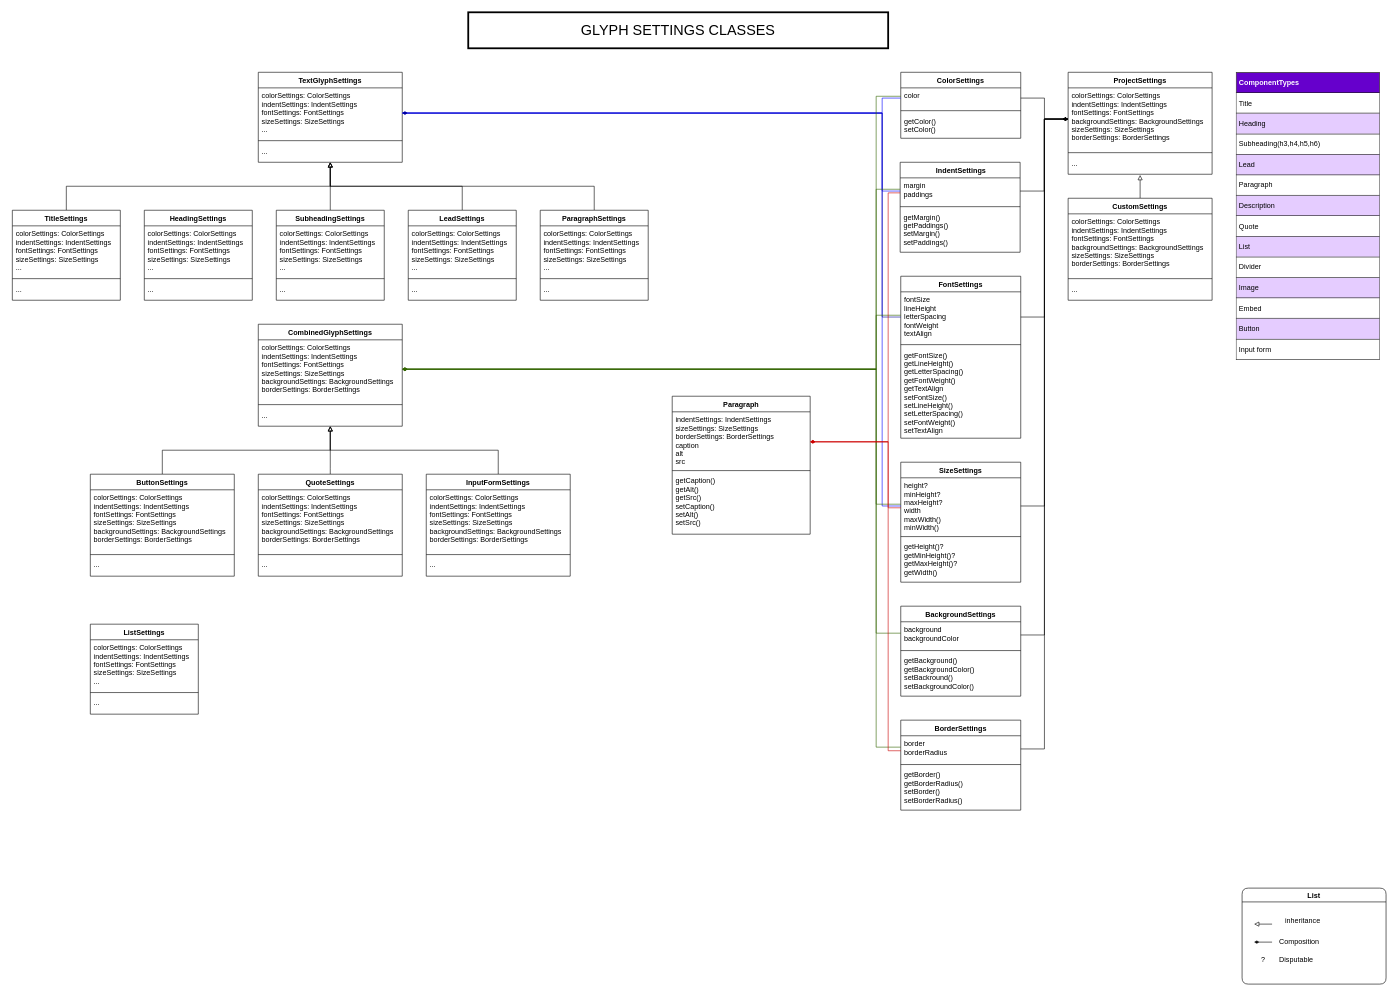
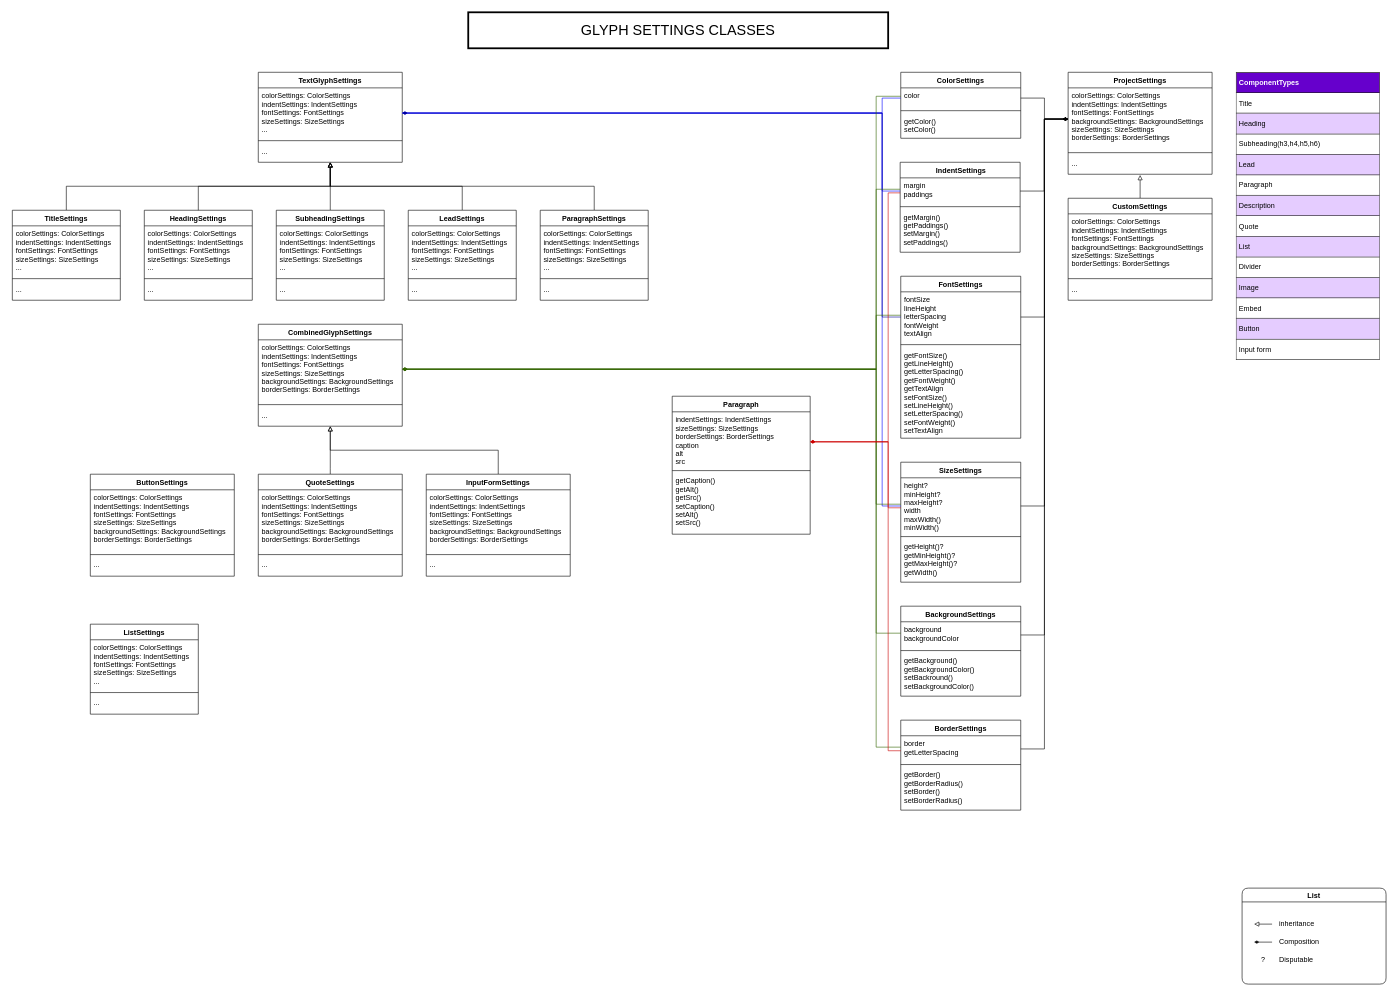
none -> (198, 199)
(233, 450) -> none
(916, 744) -> (916, 744)
(1311, 921) -> (1305, 924)
